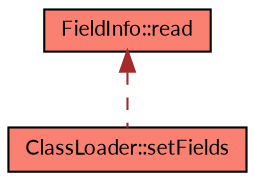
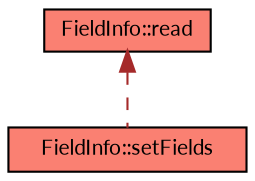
(127, 150) -> (127, 150)
